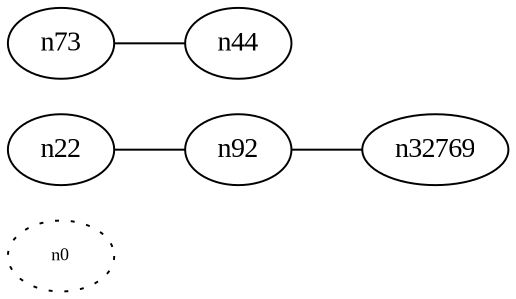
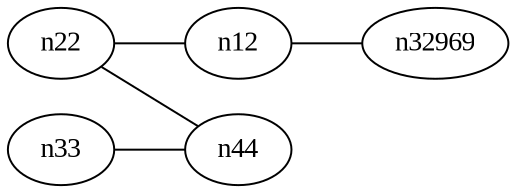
(61, 43) -> (61, 150)
none -> (150, 97)
(238, 150) -> (238, 43)
(435, 150) -> (435, 43)
(61, 256) -> none
